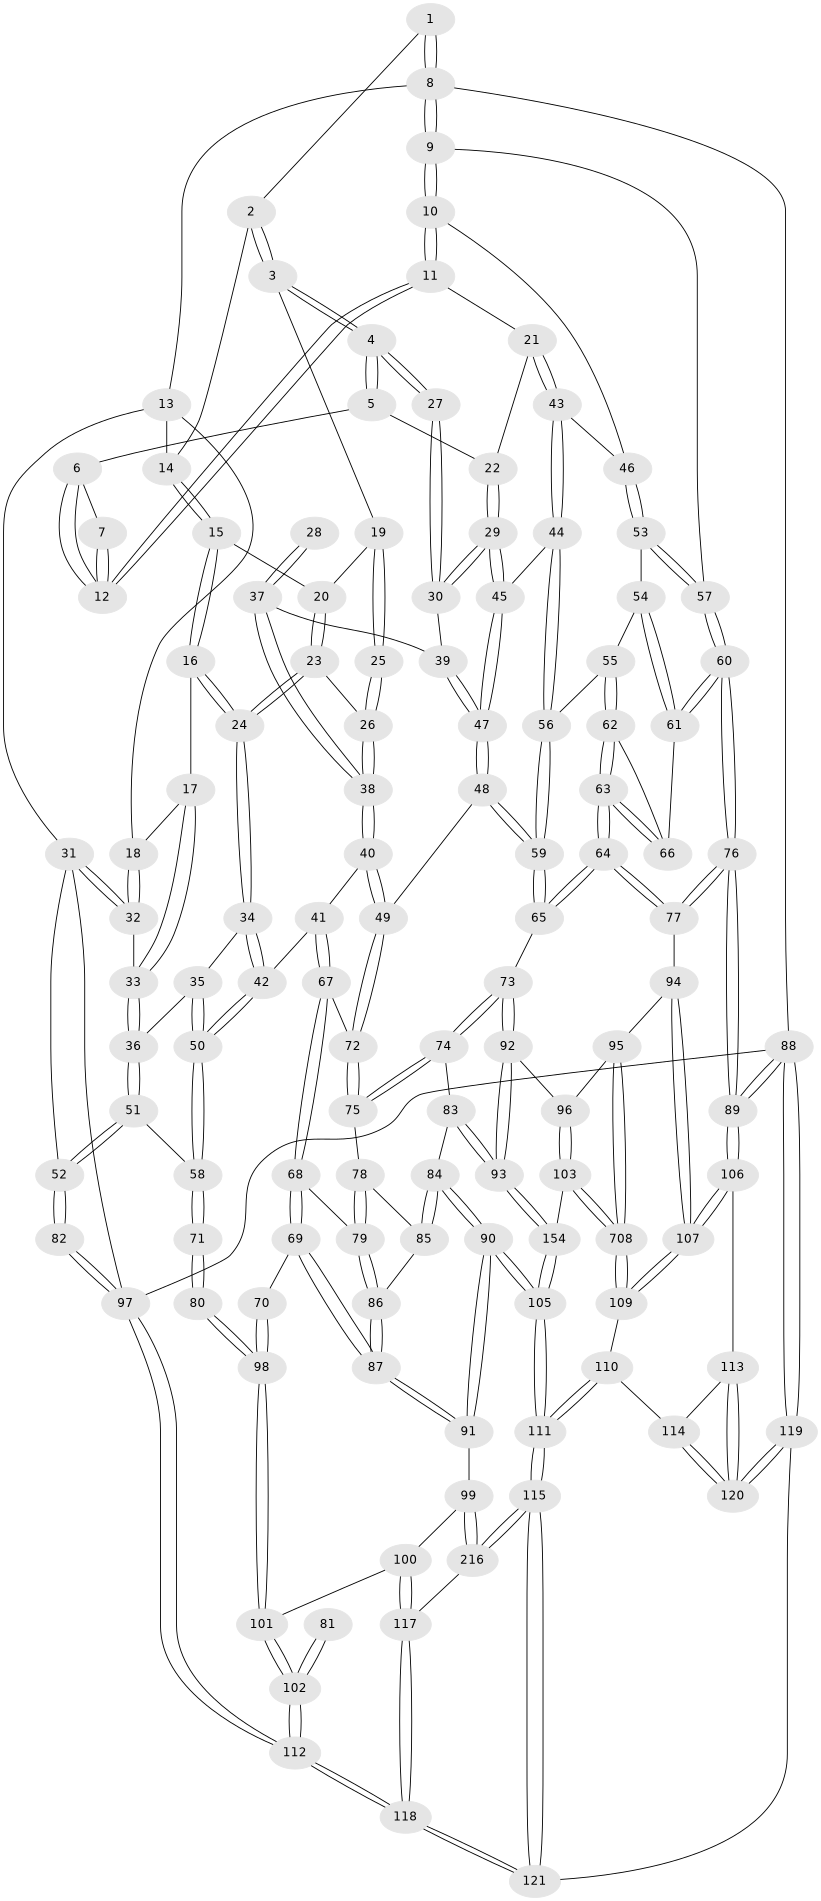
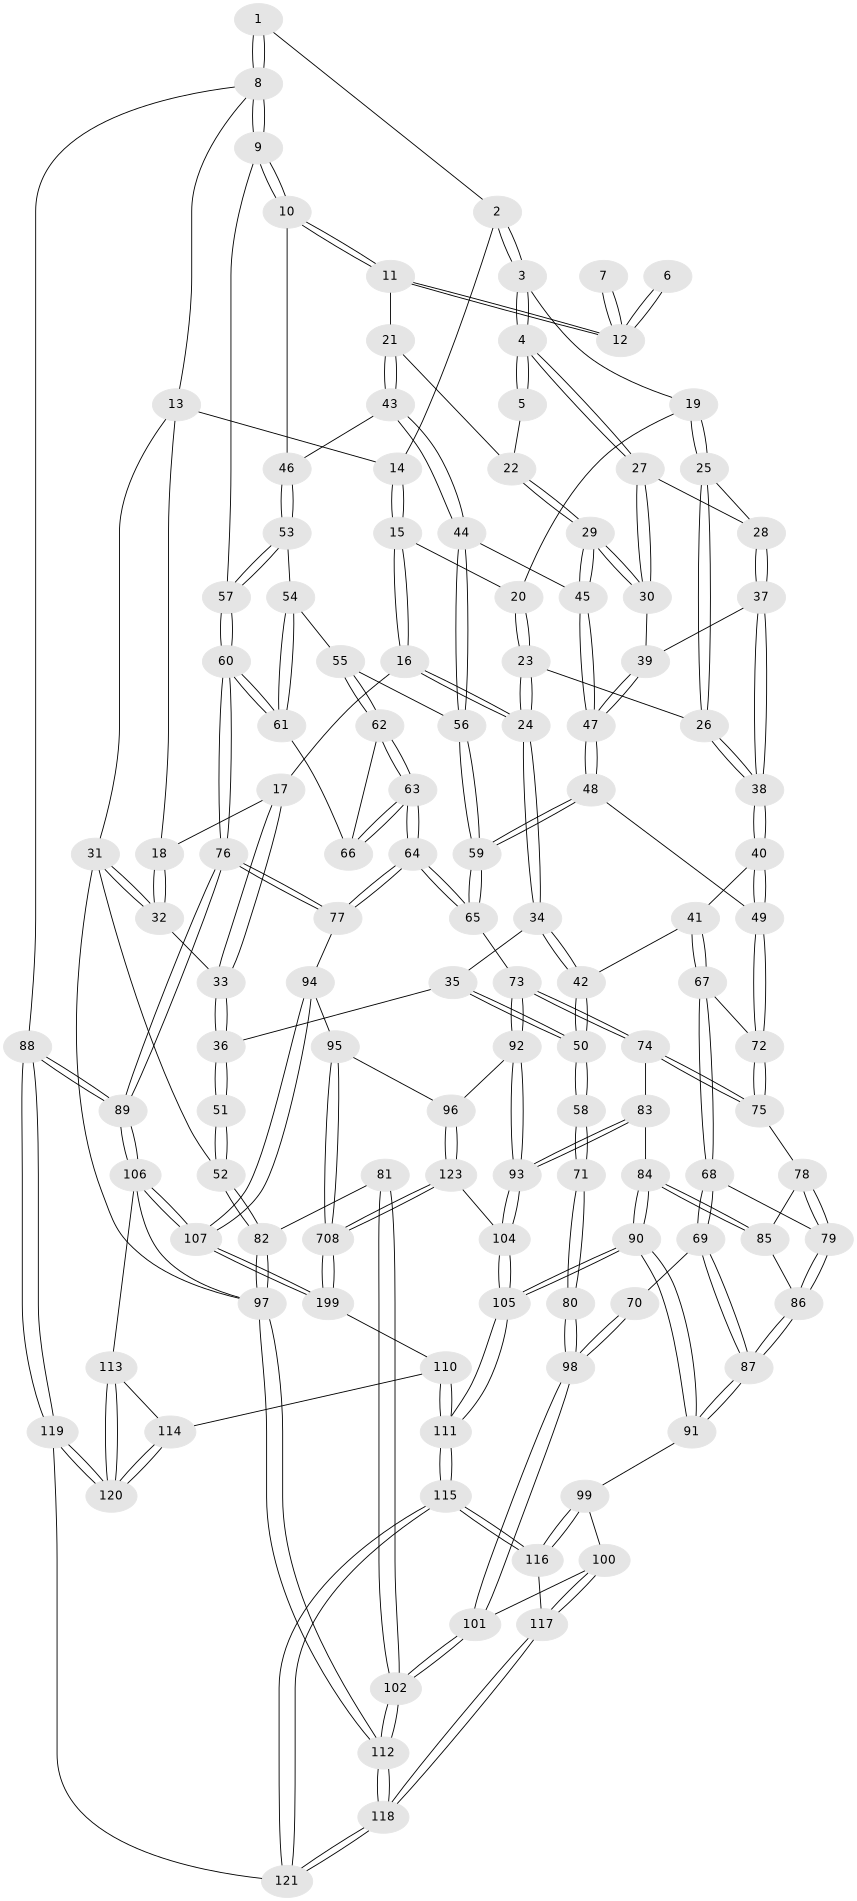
(224, 434) -> none
none -> (694, 498)
(90, 501) -> none
none -> (733, 501)
(409, 1102) -> (169, 1262)
(166, 1143) -> none
(565, 1175) -> (451, 1175)
none -> (317, 1211)
(555, 1239) -> (505, 1239)
(621, 1304) -> (328, 1304)
(473, 1560) -> (538, 1560)
